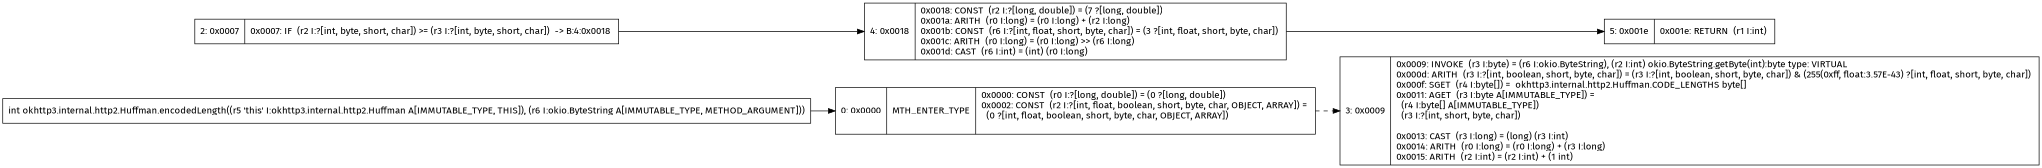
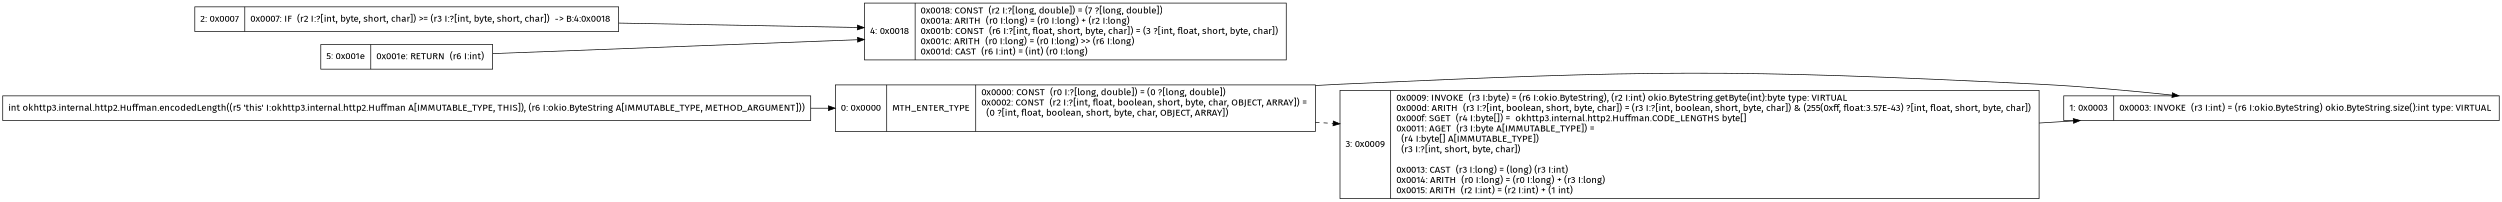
(1442, 31) -> (675, 47)
(1715, 31) -> (432, 56)
none -> (2281, 108)
